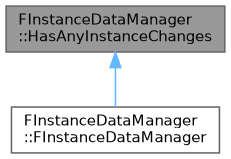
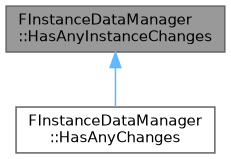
(115, 130) -> (115, 130)
